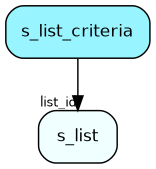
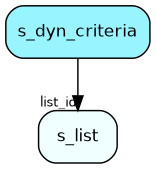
(78, 32) -> (78, 32)
